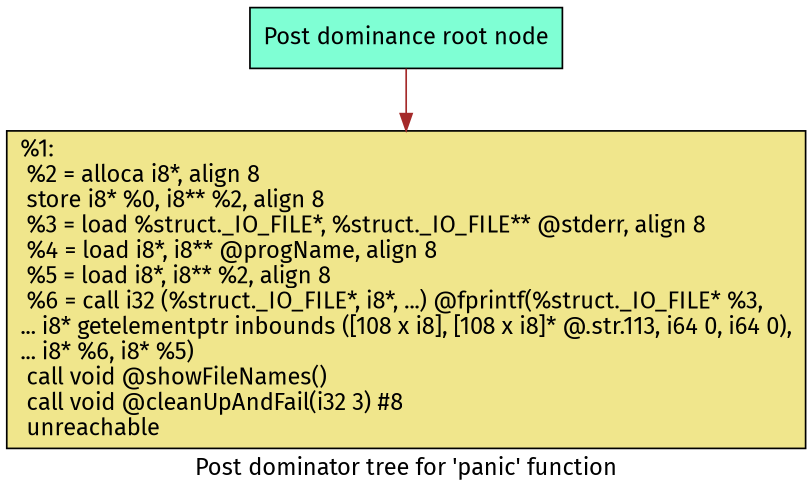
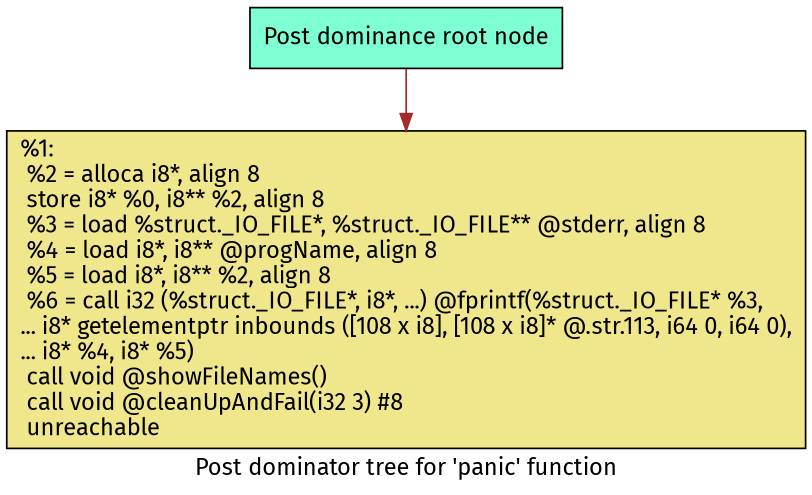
(107, 352) -> (107, 352)
